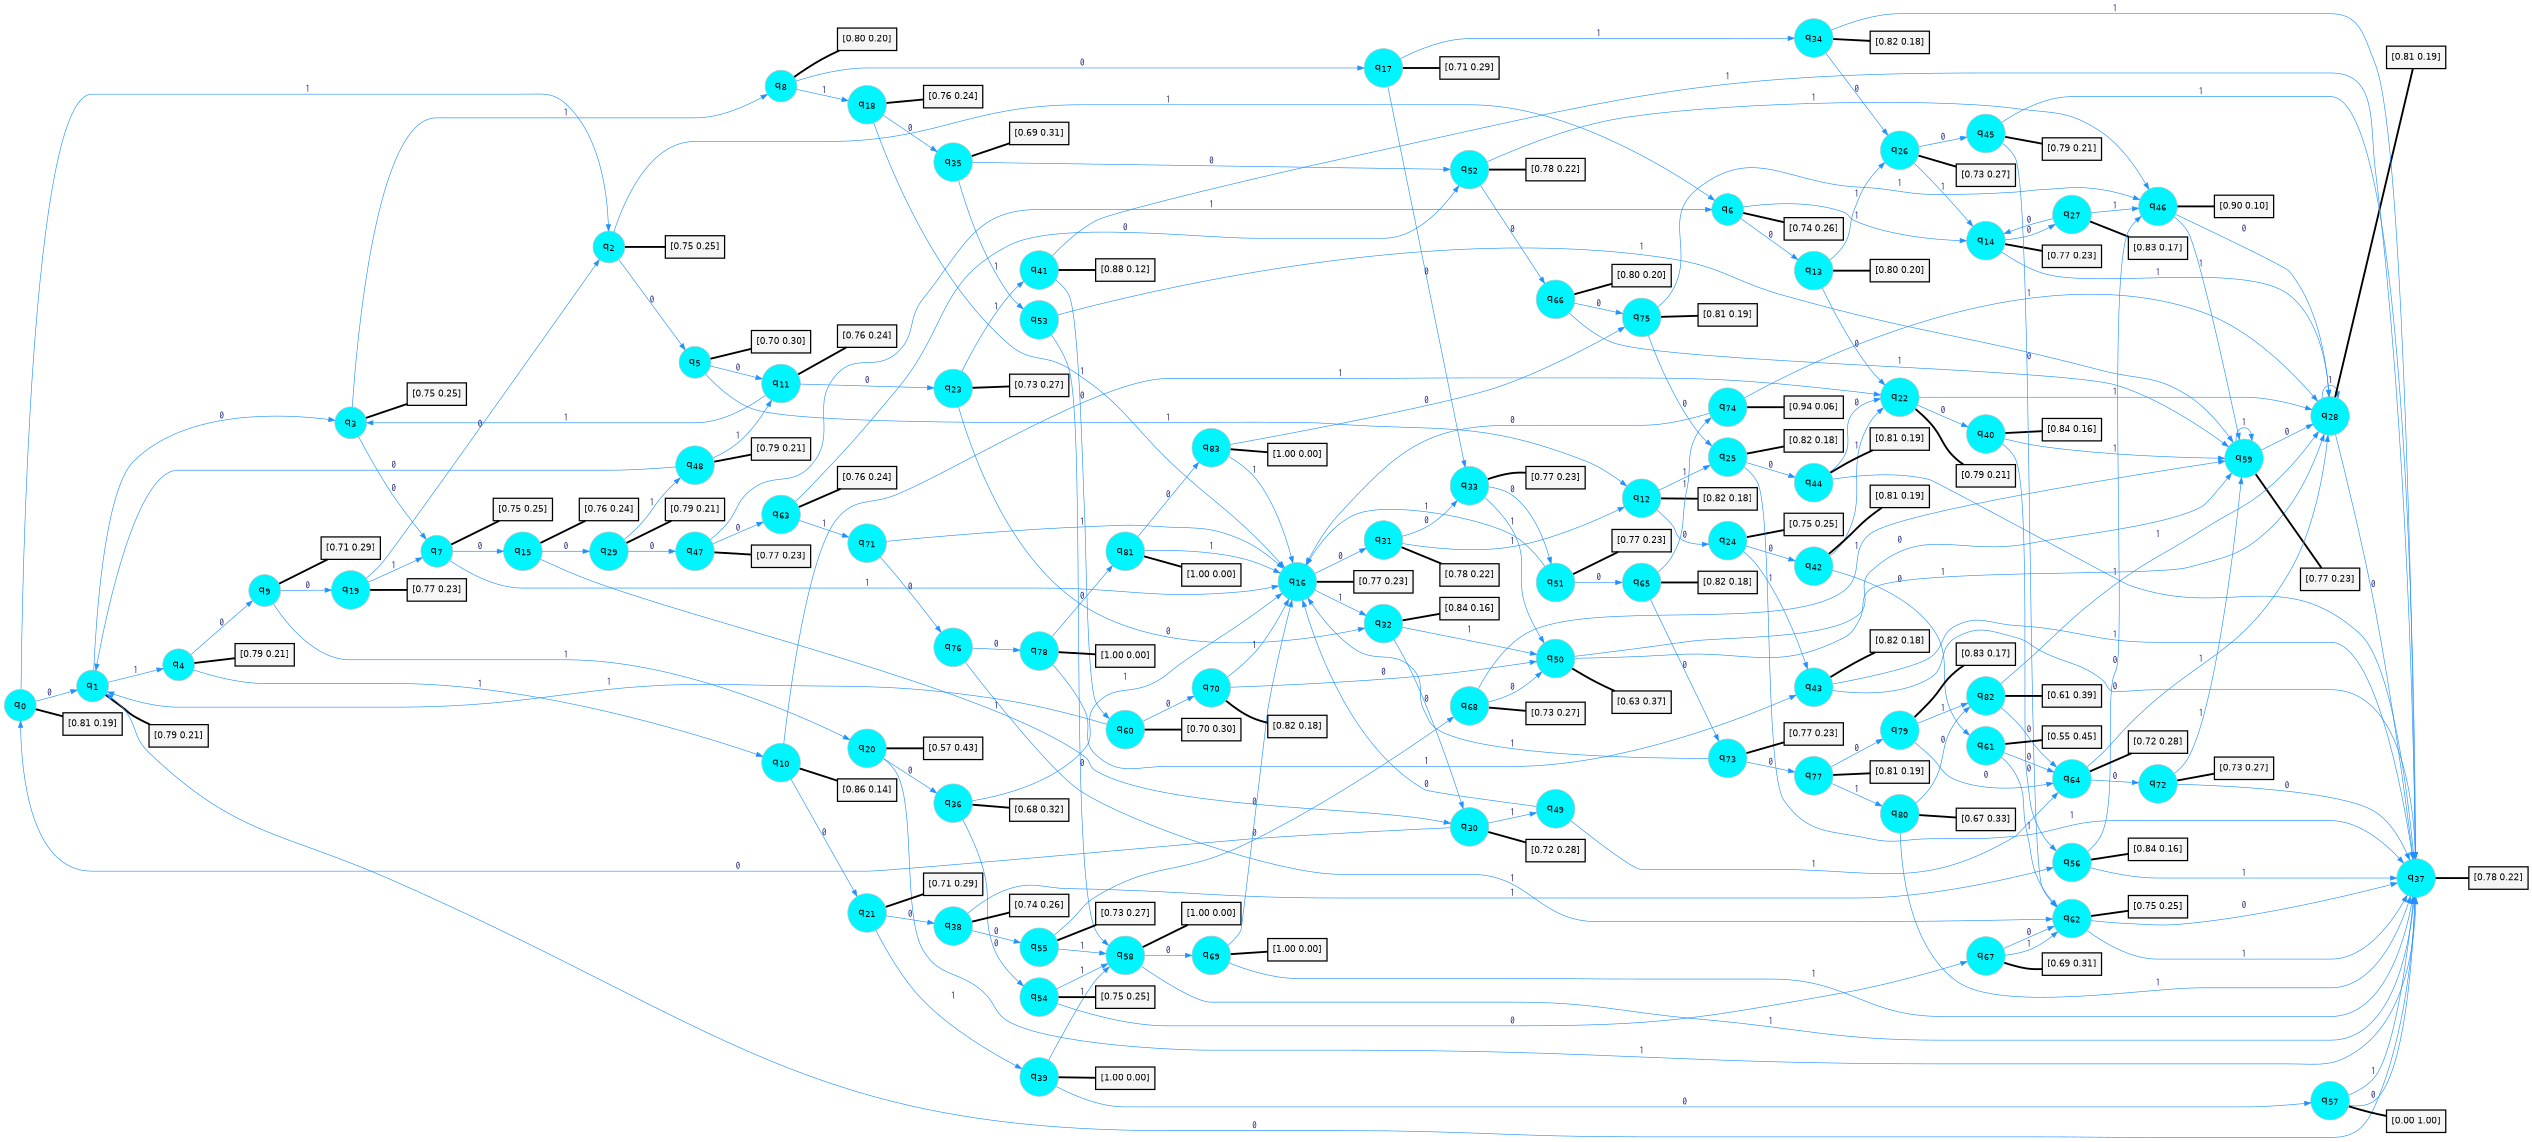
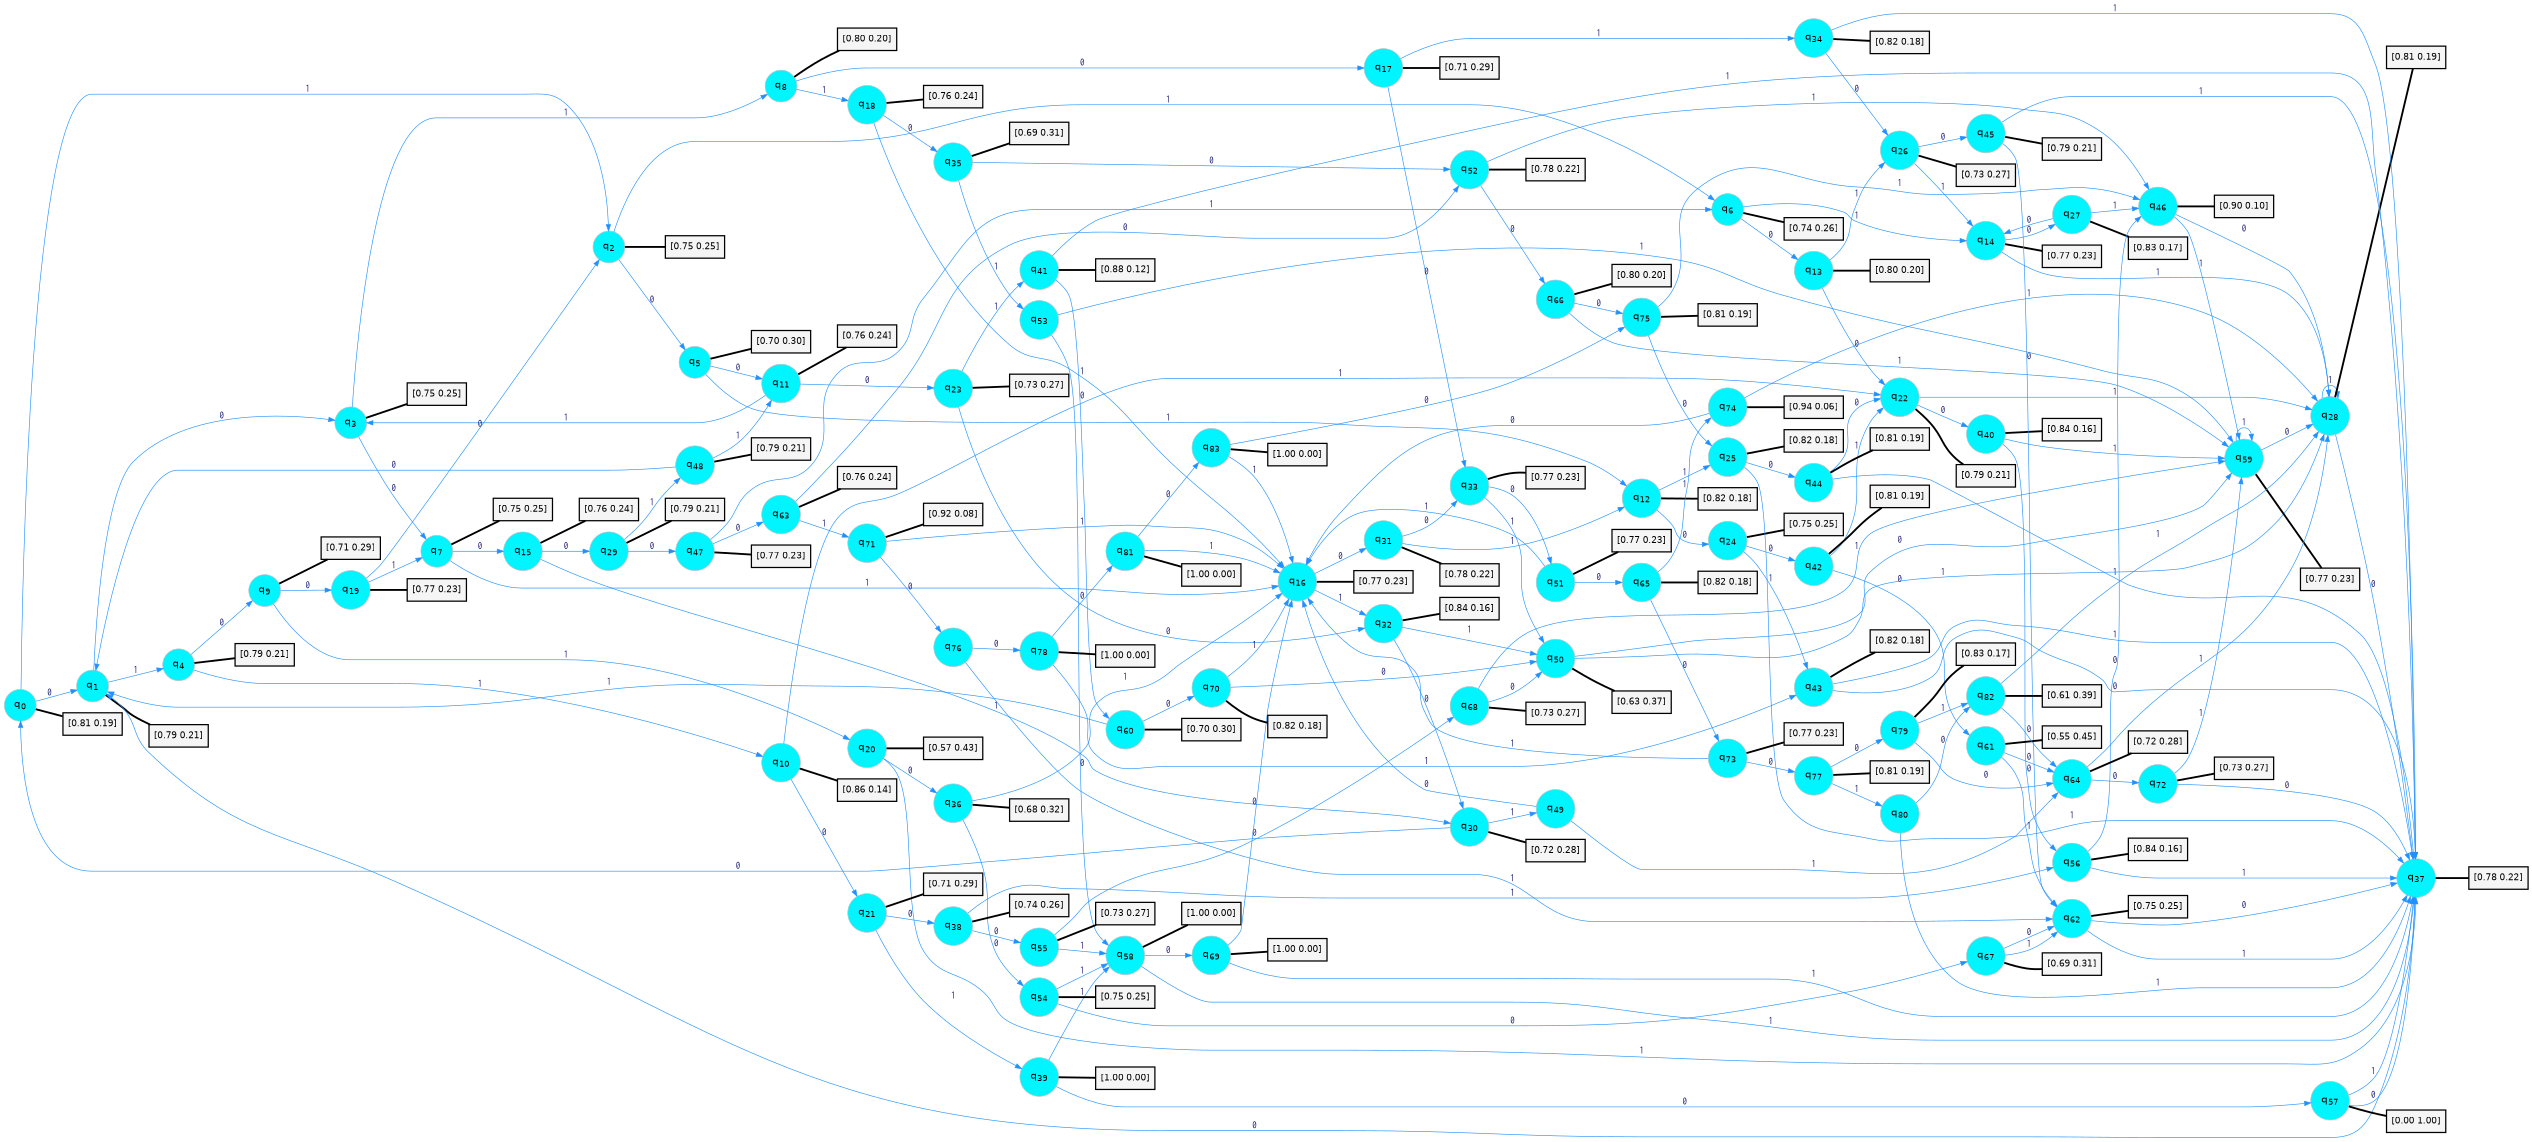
none -> (953, 514)
(1986, 819) -> none
